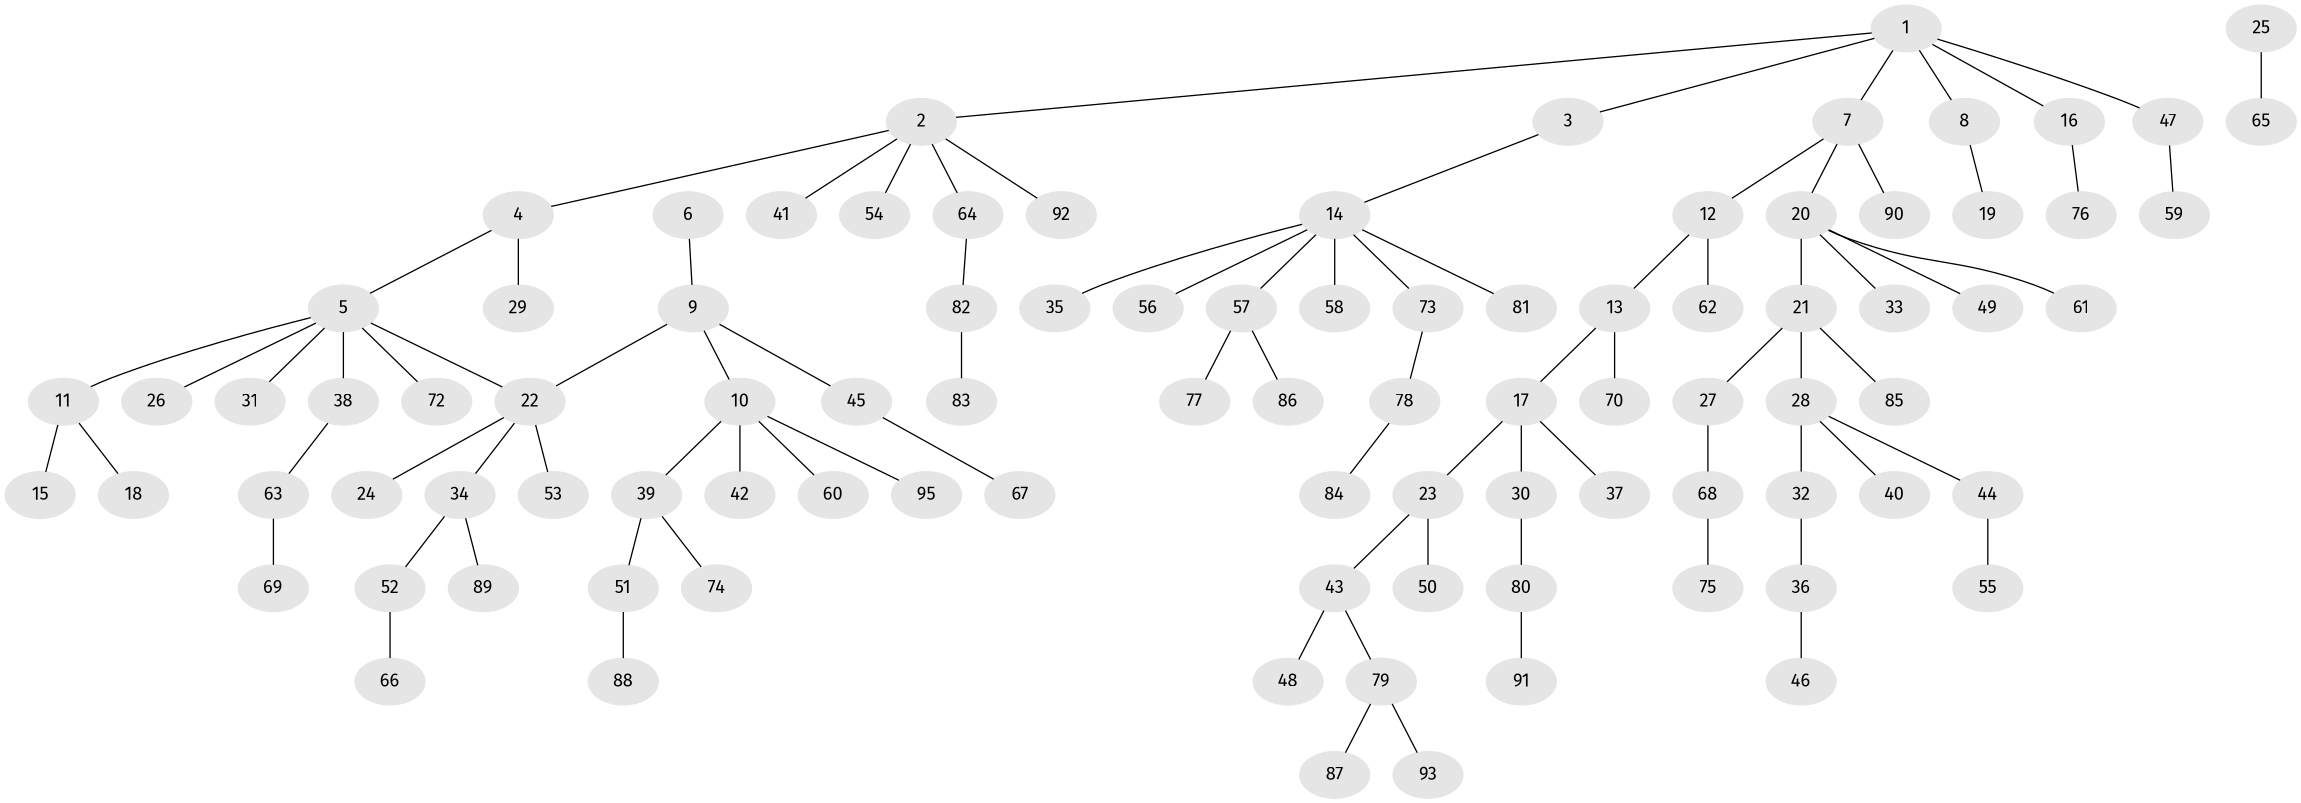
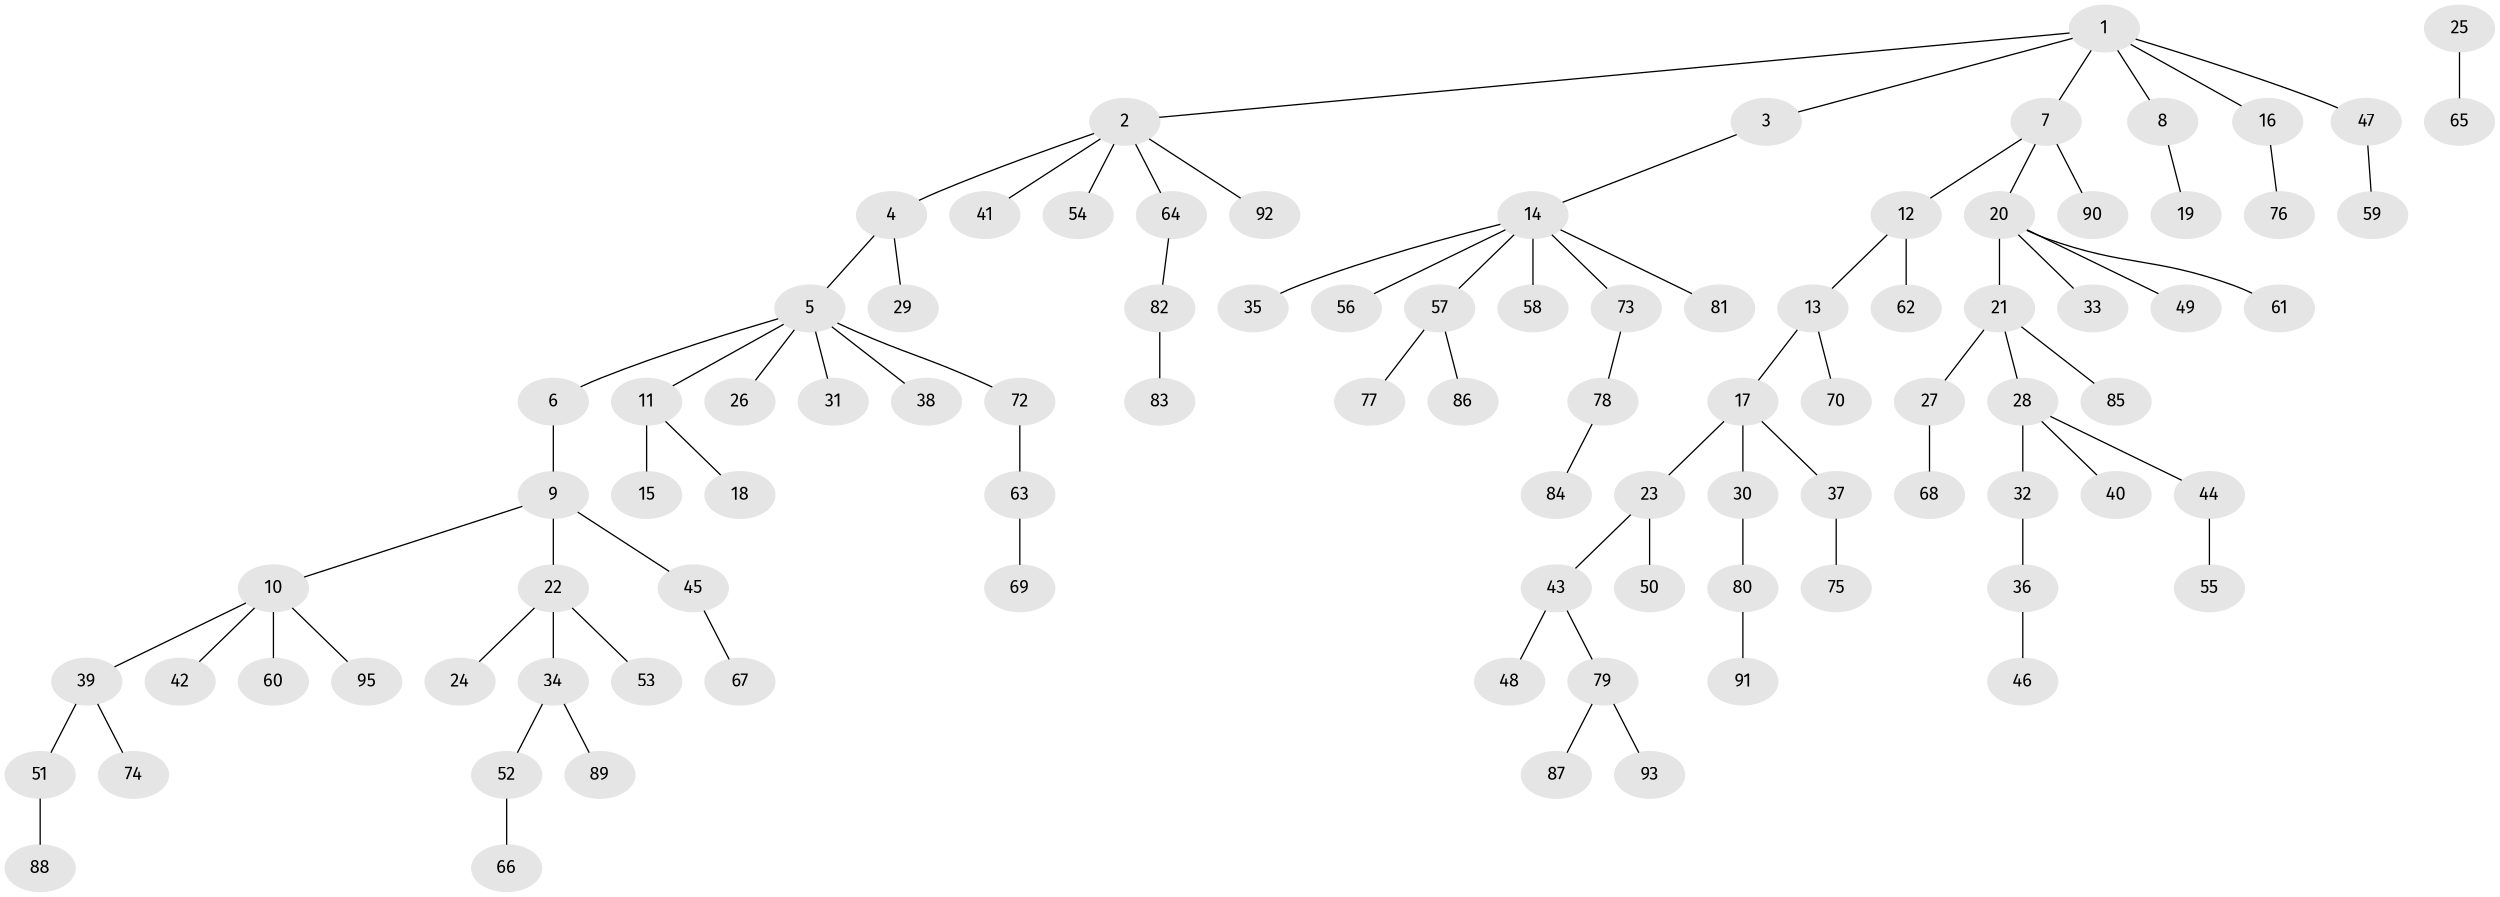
(437, 355) -> (678, 350)
(308, 448) -> (1020, 448)
(1708, 542) -> (1836, 542)
